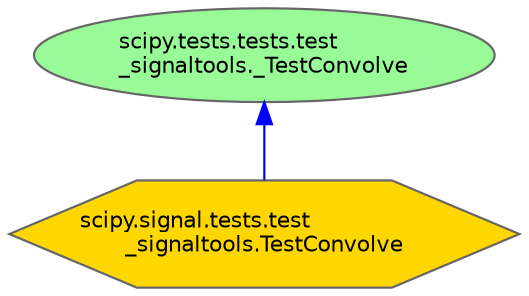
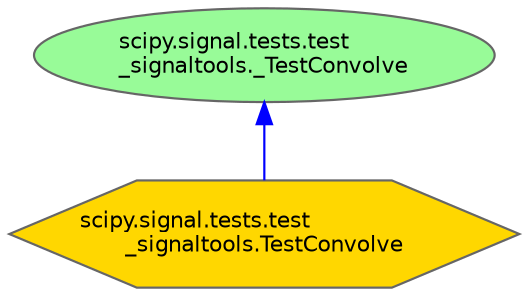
(264, 55) -> (264, 55)
